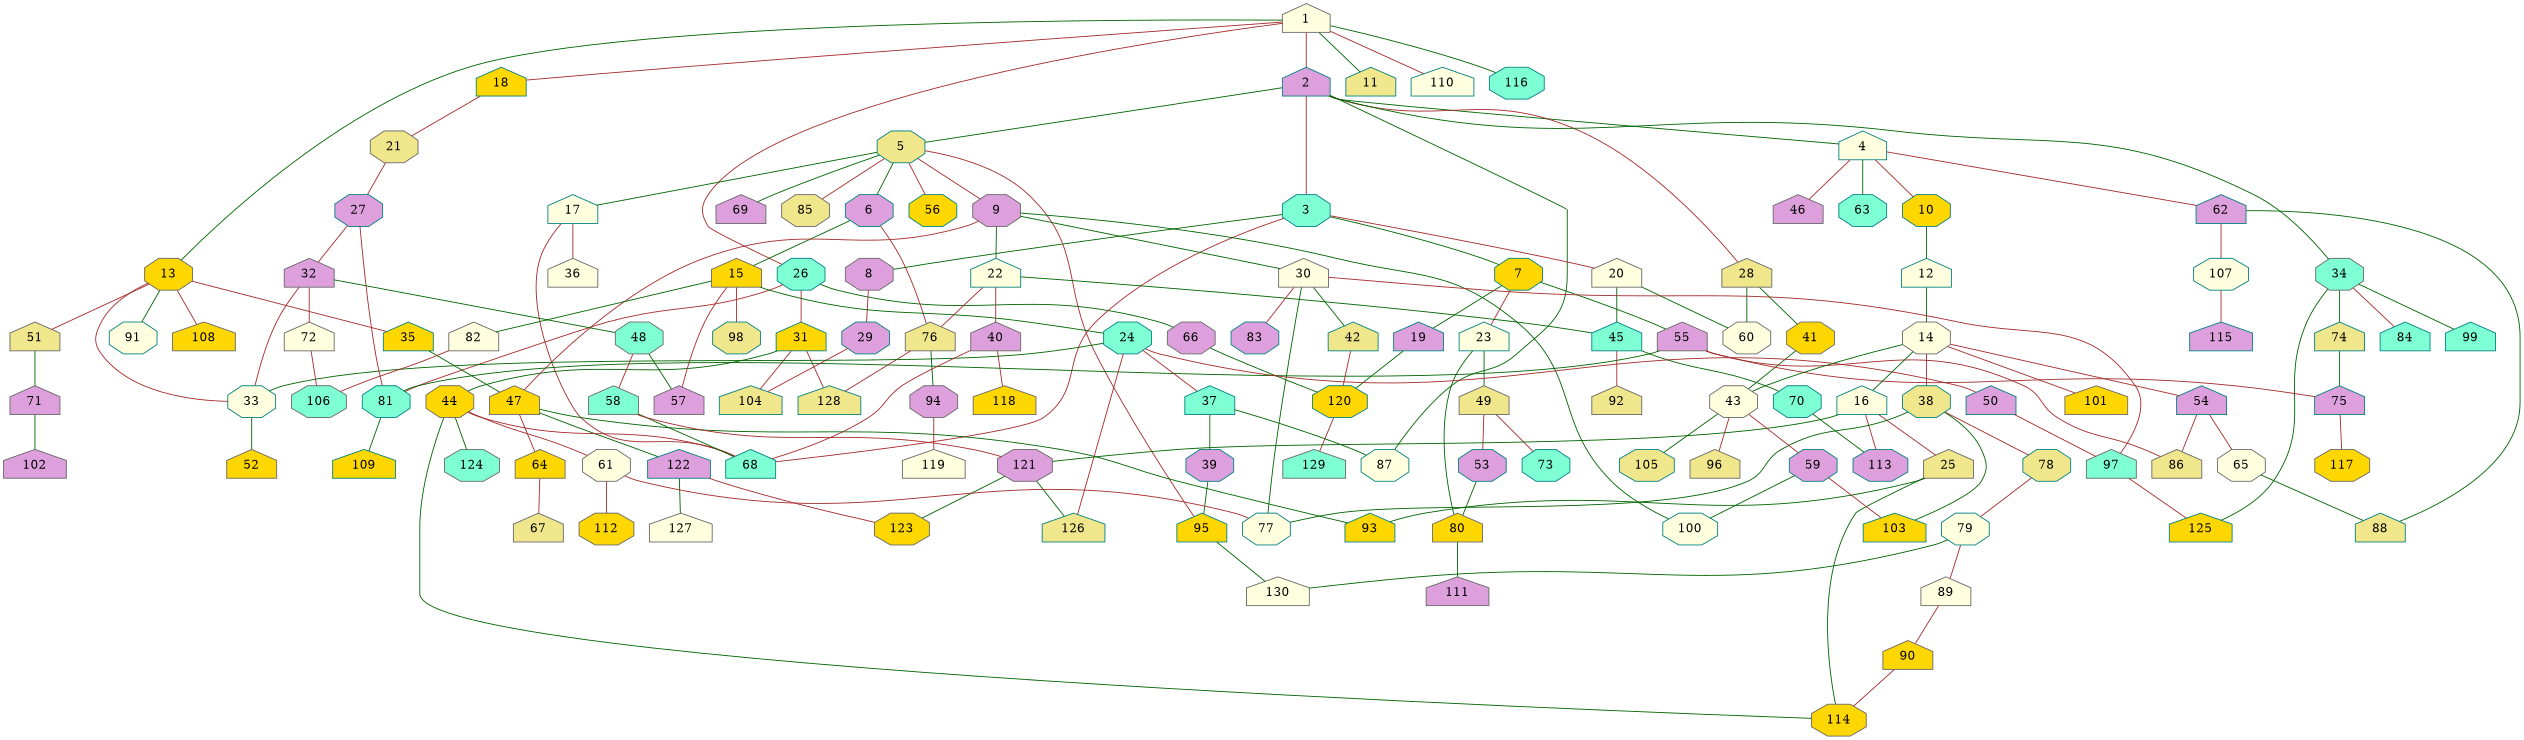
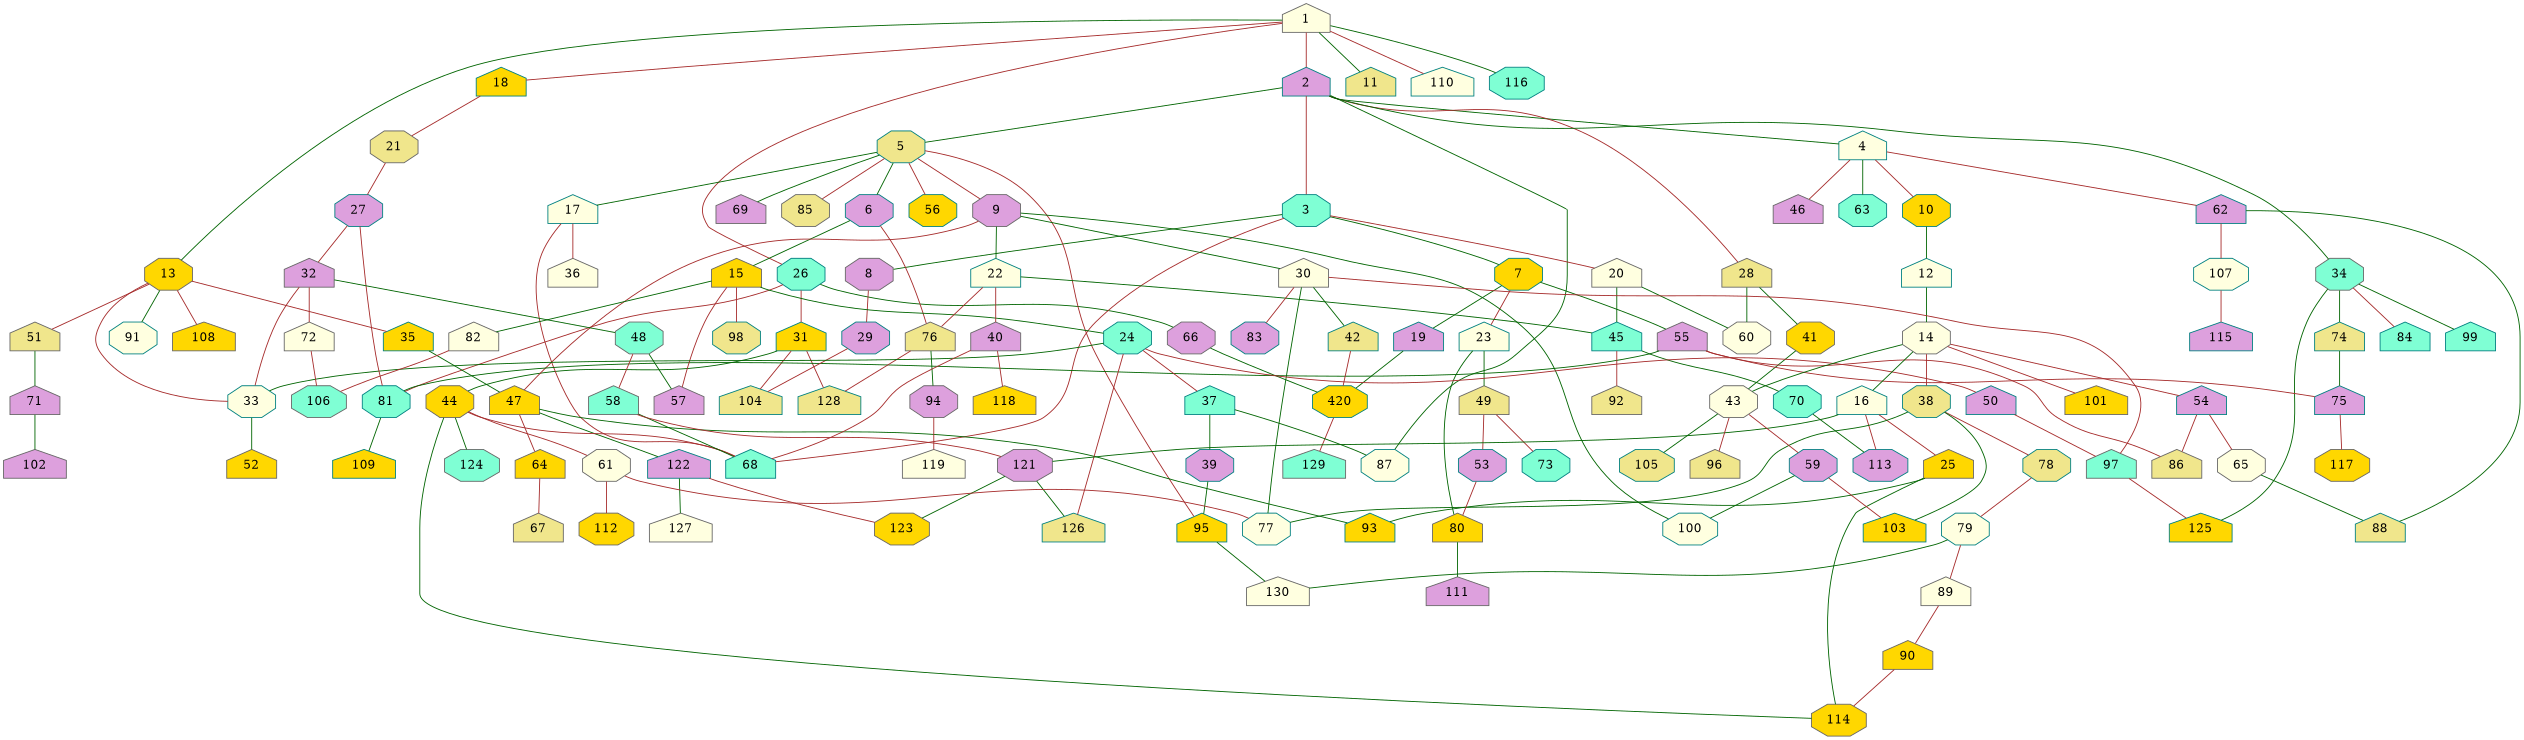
(1340, 402) -> (1340, 402)
(1949, 465) -> (1949, 465)
(1470, 498) -> (1470, 498)
